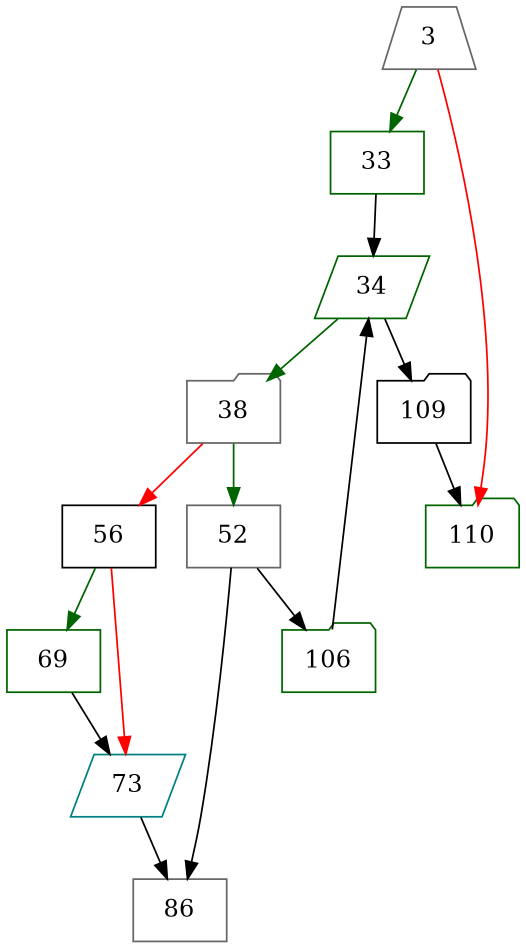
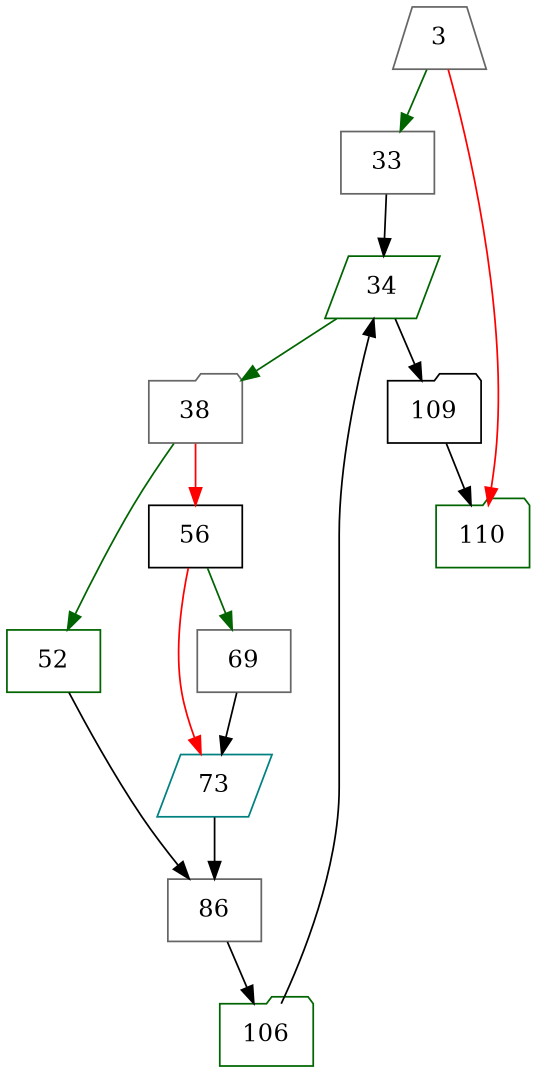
(377, 163) -> (388, 163)
(234, 536) -> (54, 661)
(276, 592) -> (237, 965)
(54, 661) -> (244, 661)
